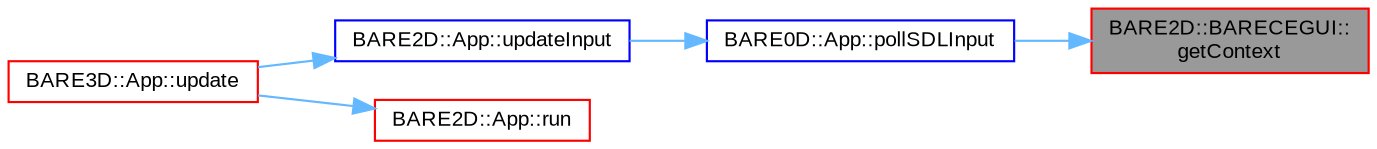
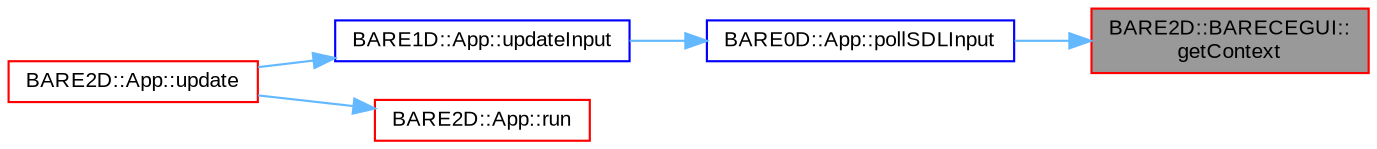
(482, 41) -> (482, 41)
(133, 82) -> (133, 82)
